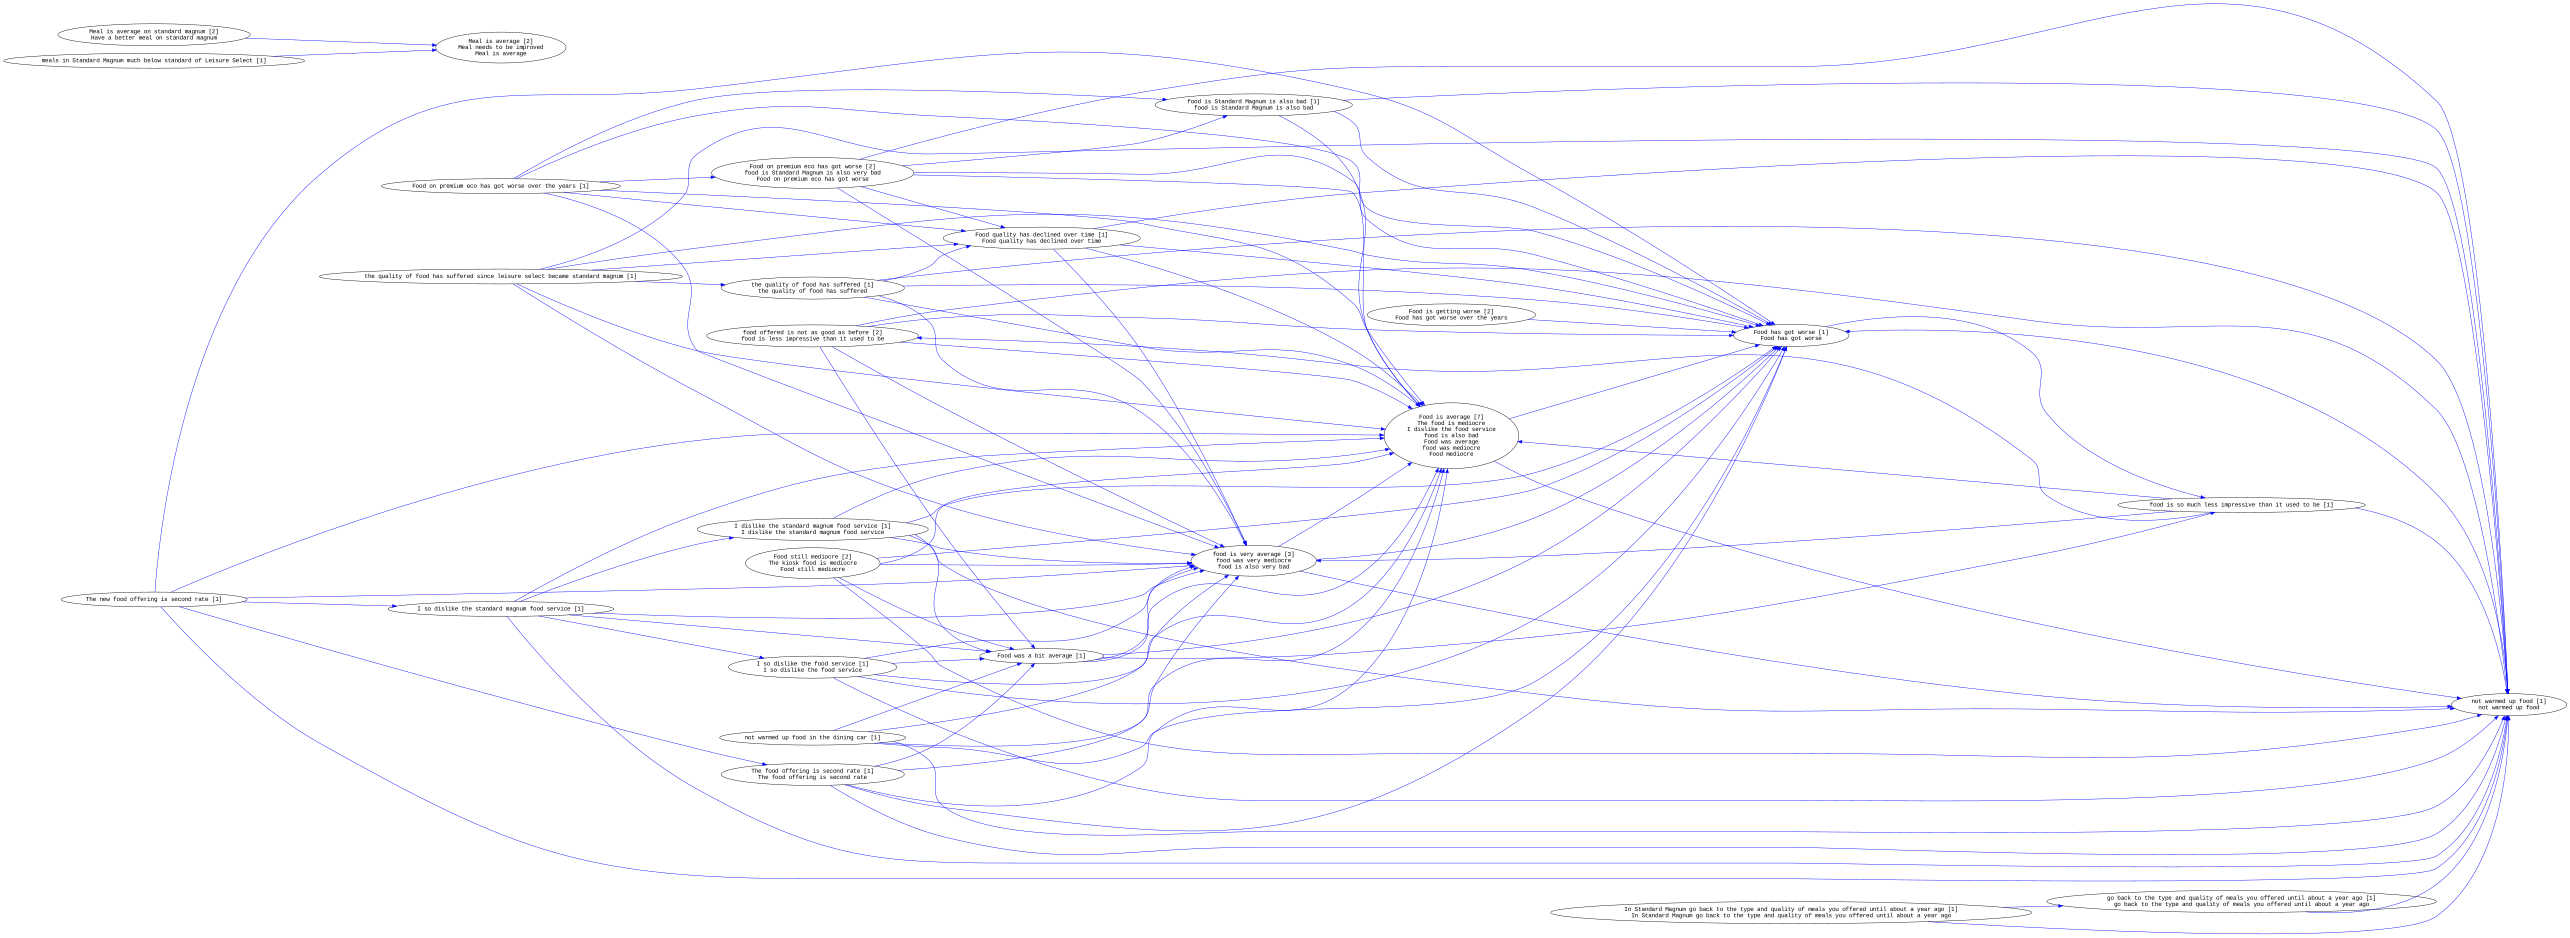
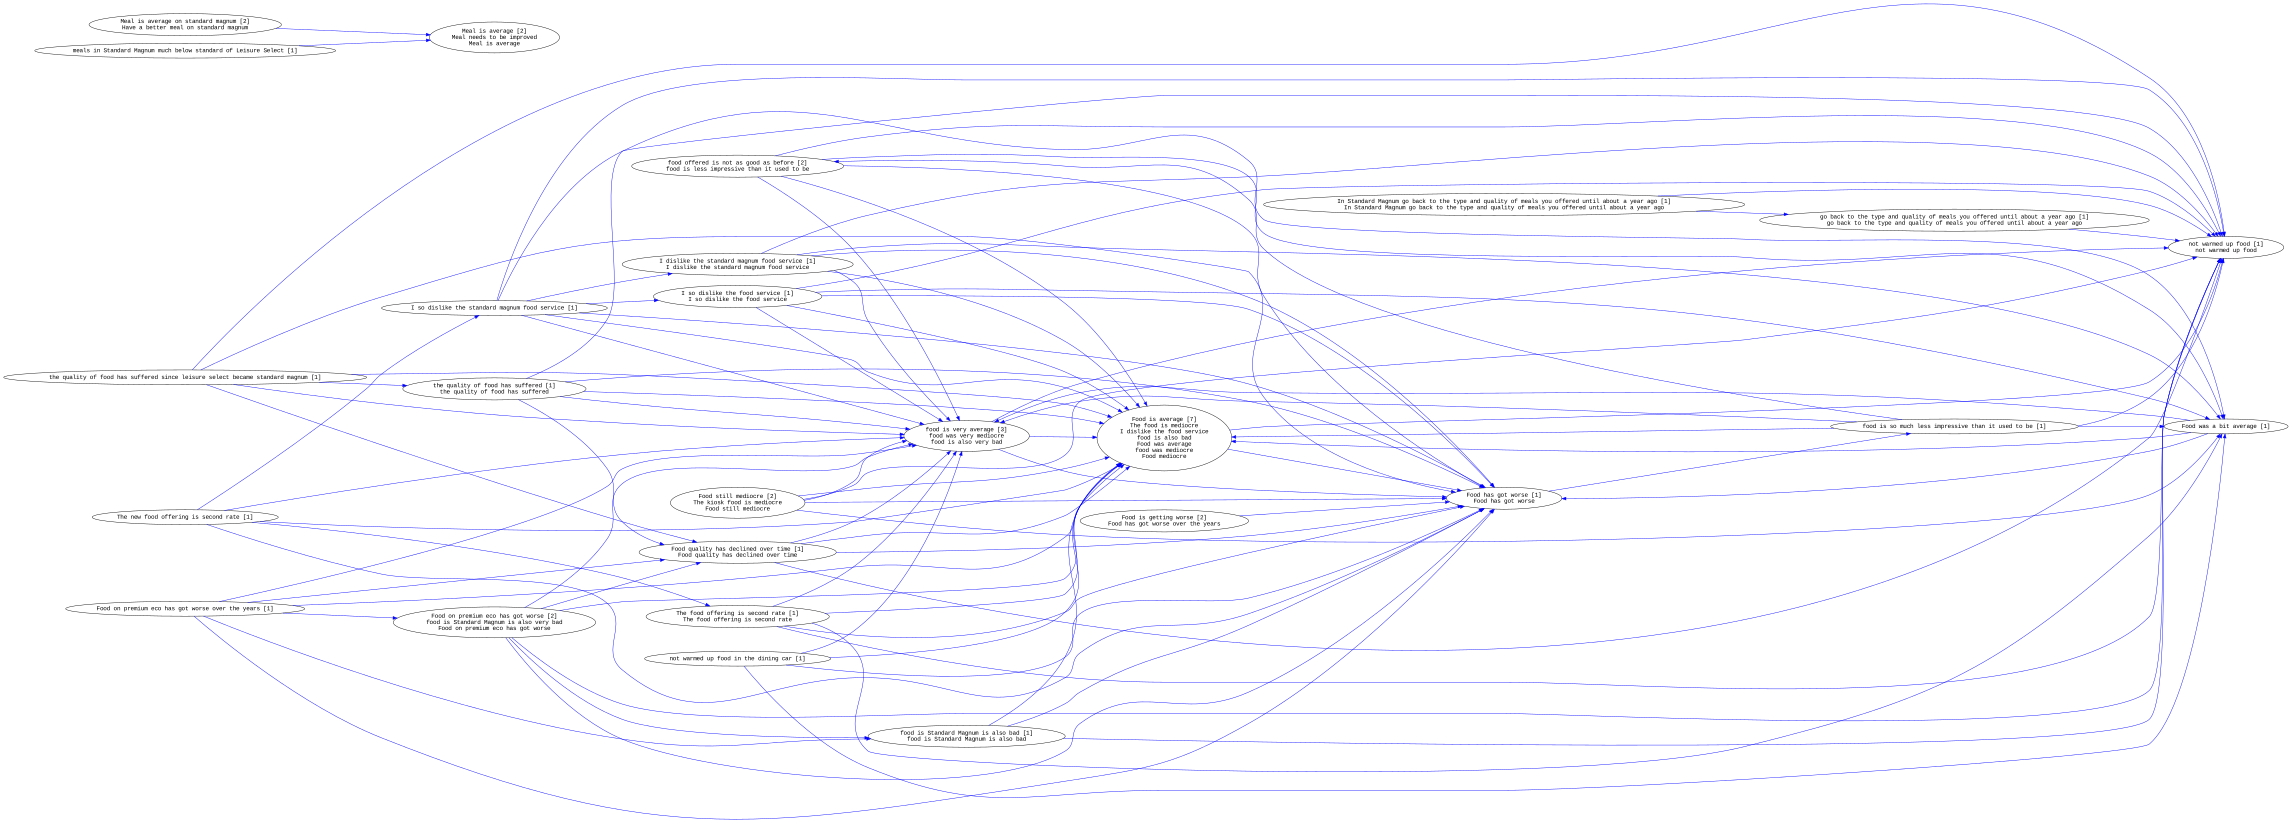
(2263, 388) -> (1042, 351)
(1661, 622) -> (2119, 426)
(1699, 832) -> none
(1344, 879) -> none
